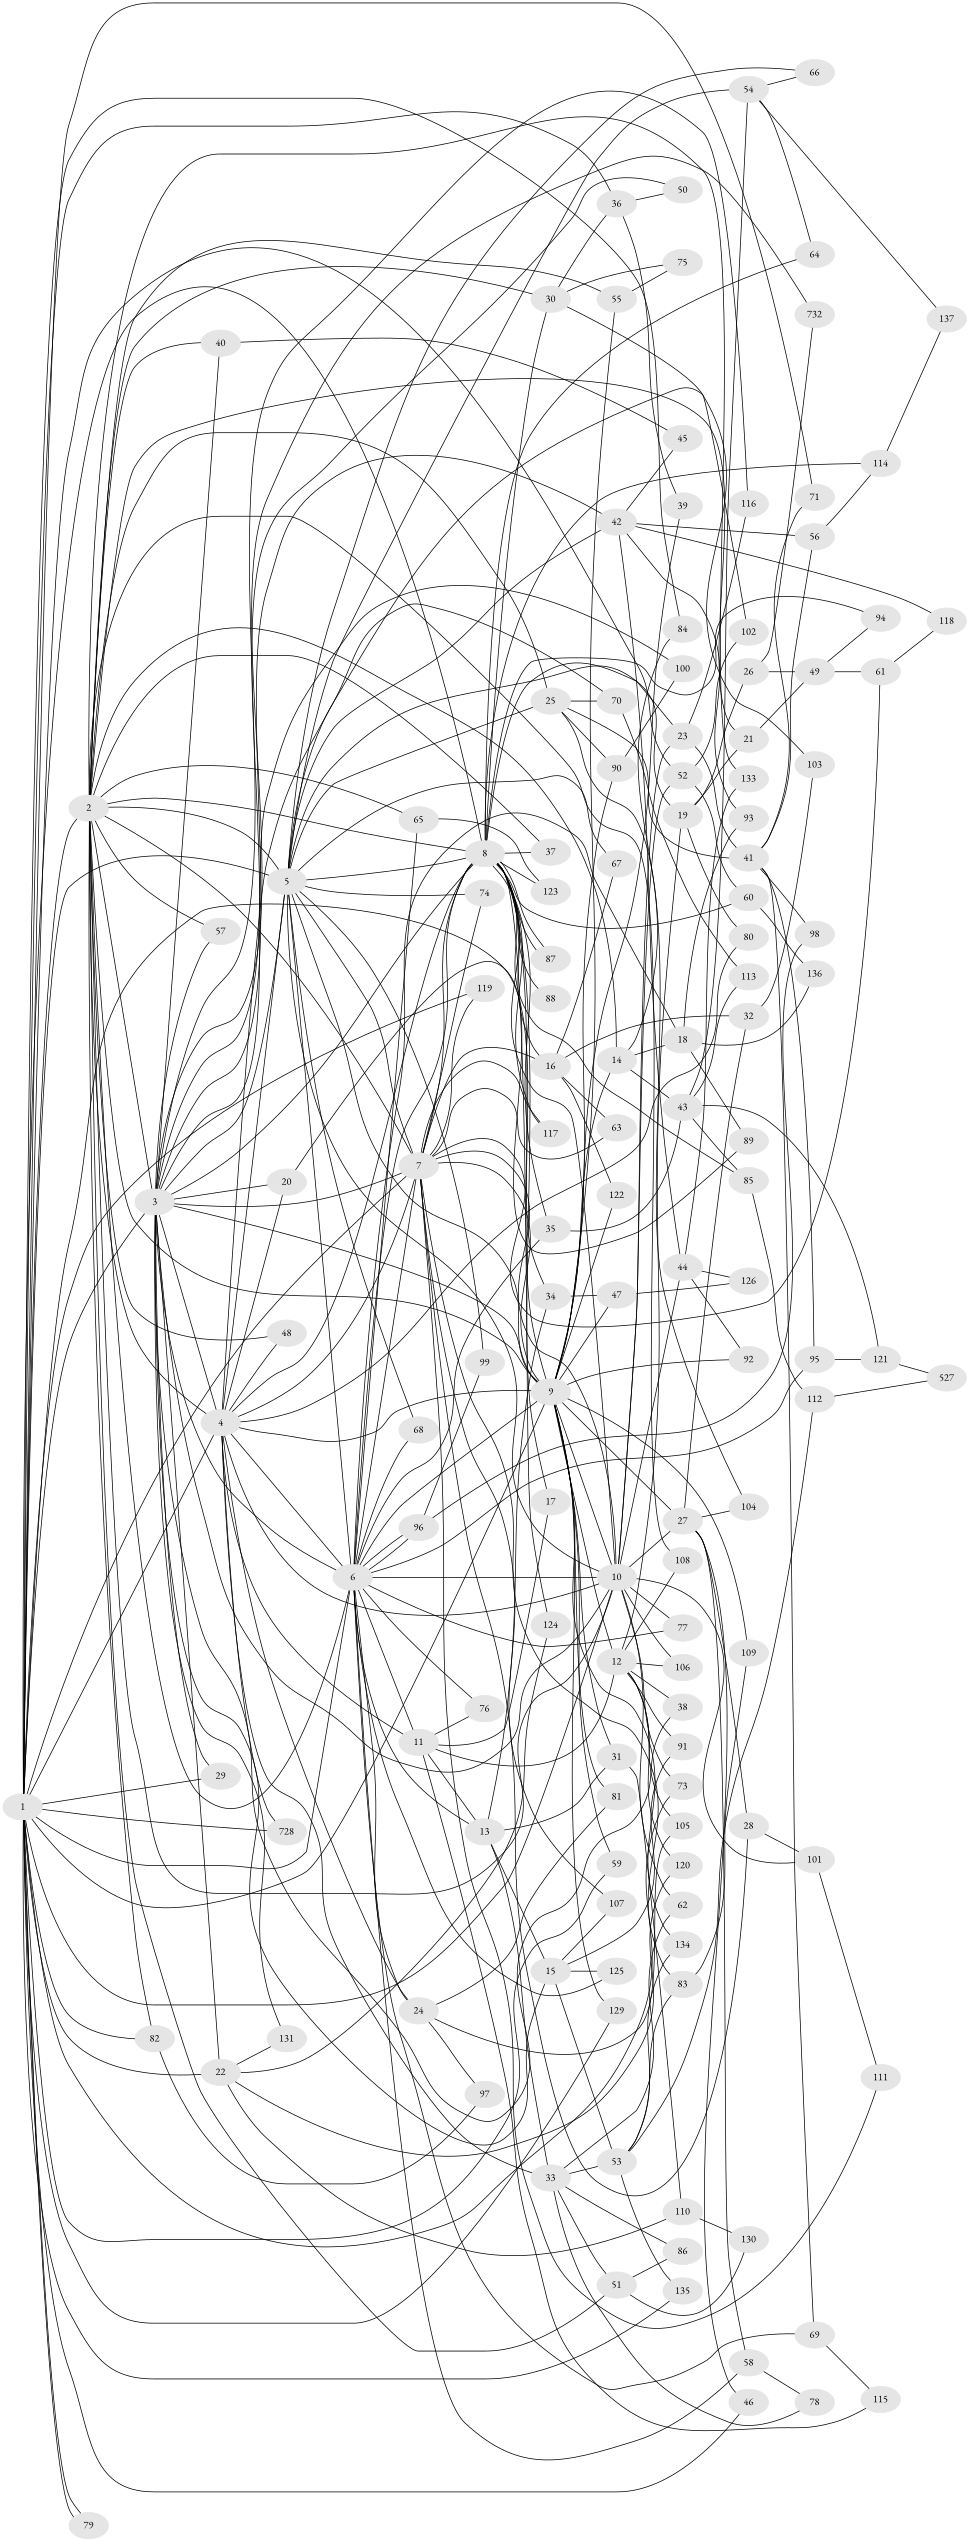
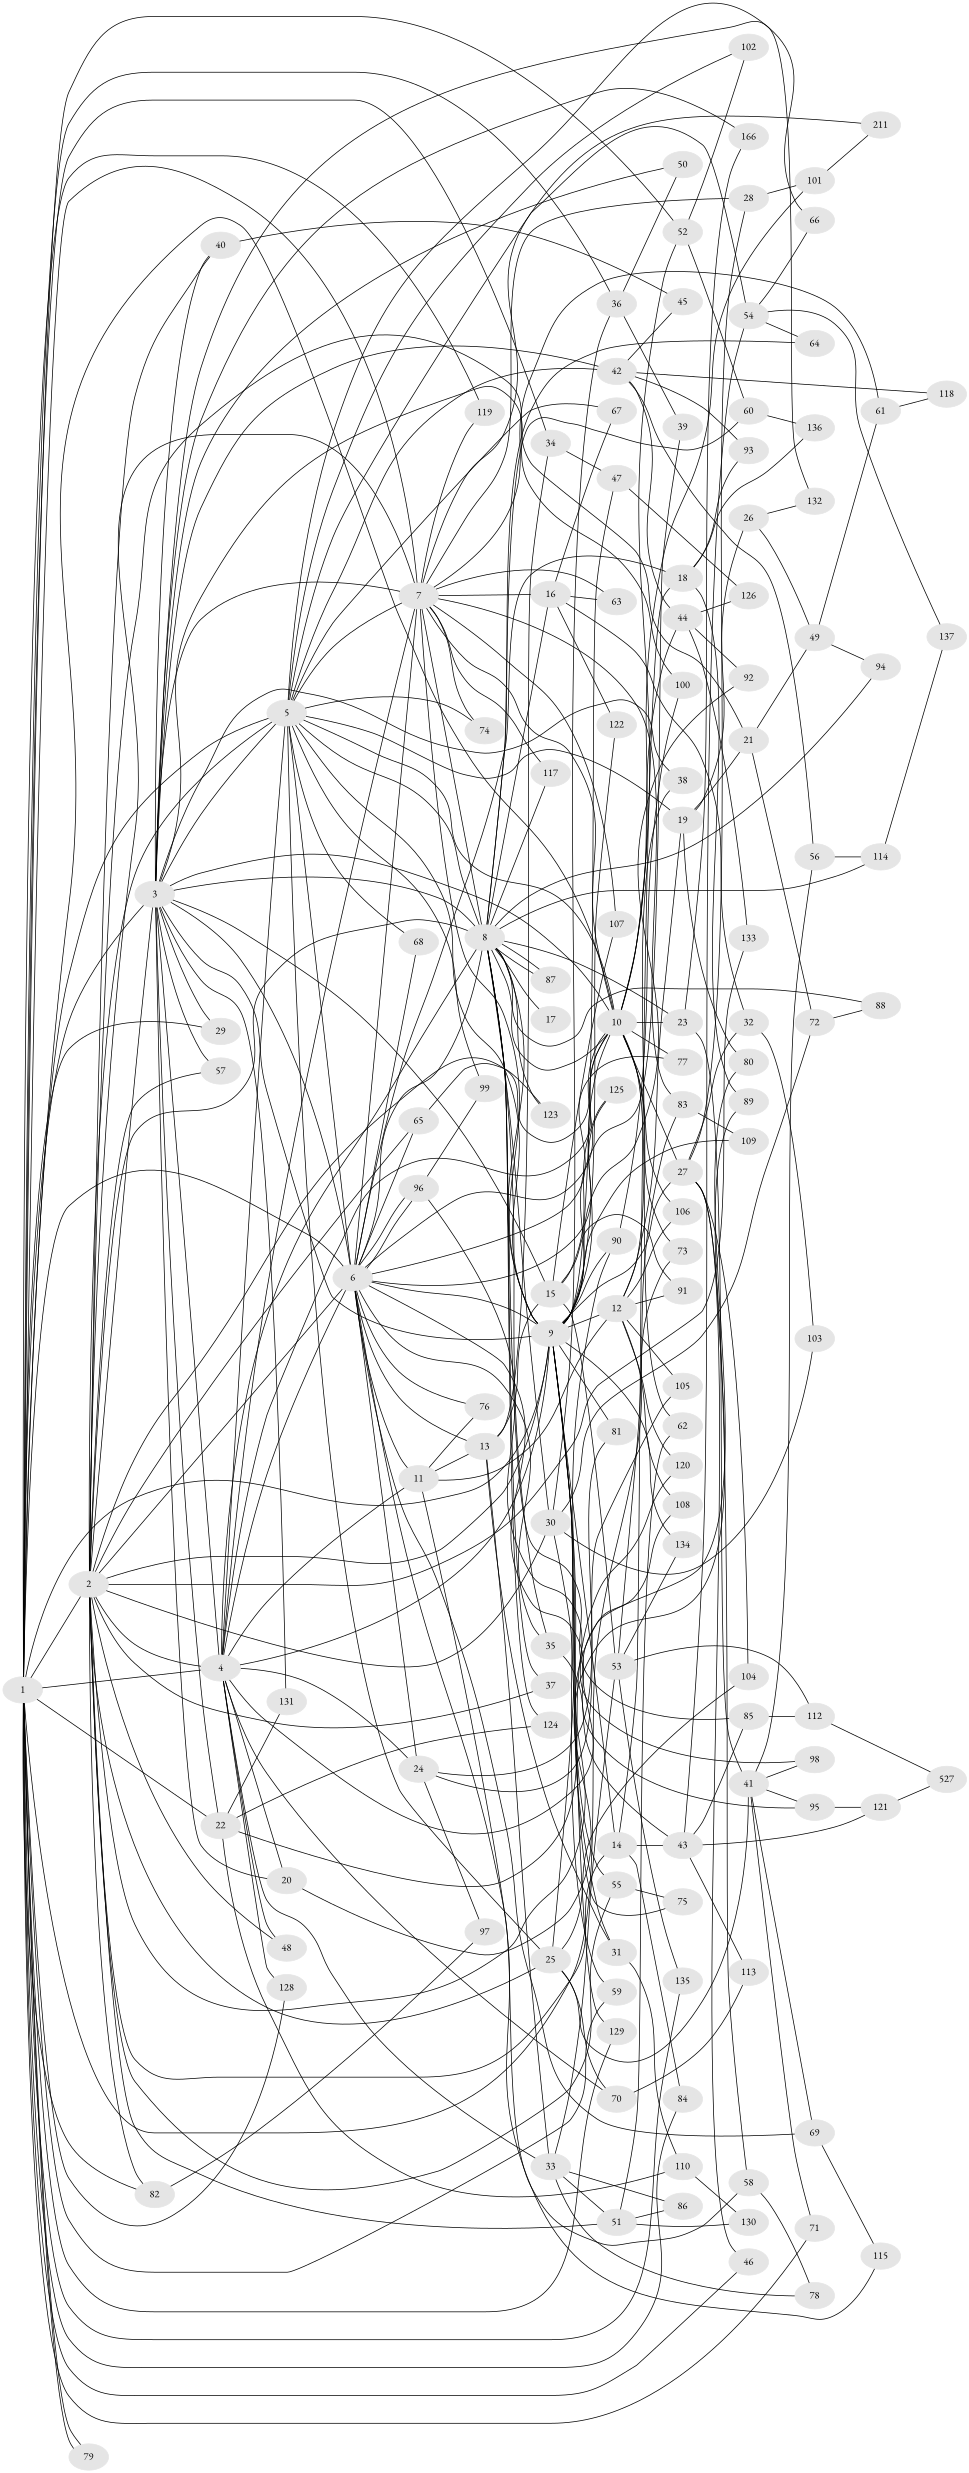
(815, 315) -> (815, 501)
(749, 504) -> (749, 137)
(57, 690) -> none
none -> (815, 1023)
(521, 1656) -> none
(287, 1832) -> (287, 1988)
(881, 2078) -> (881, 125)
(644, 2094) -> (641, 1861)
